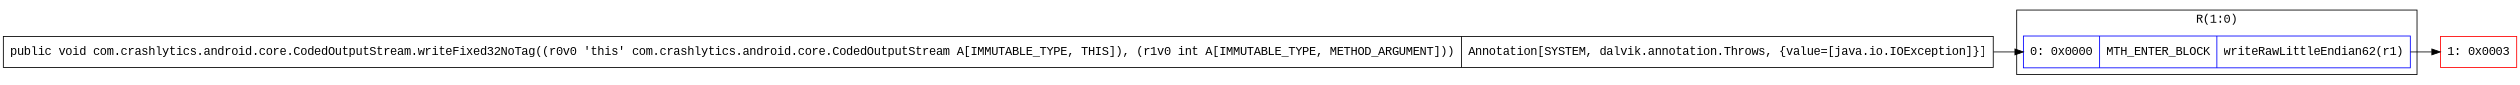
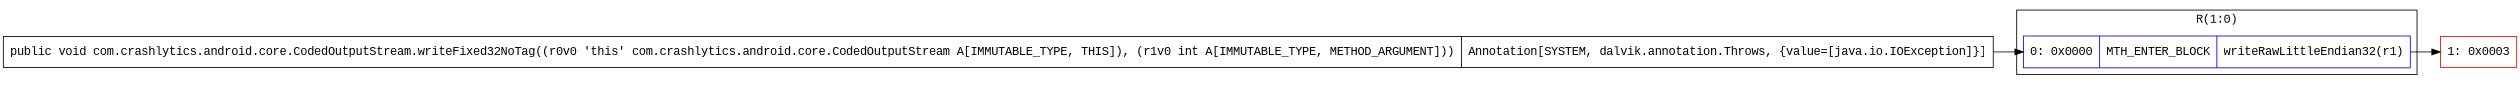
(2314, 52) -> (2314, 52)
